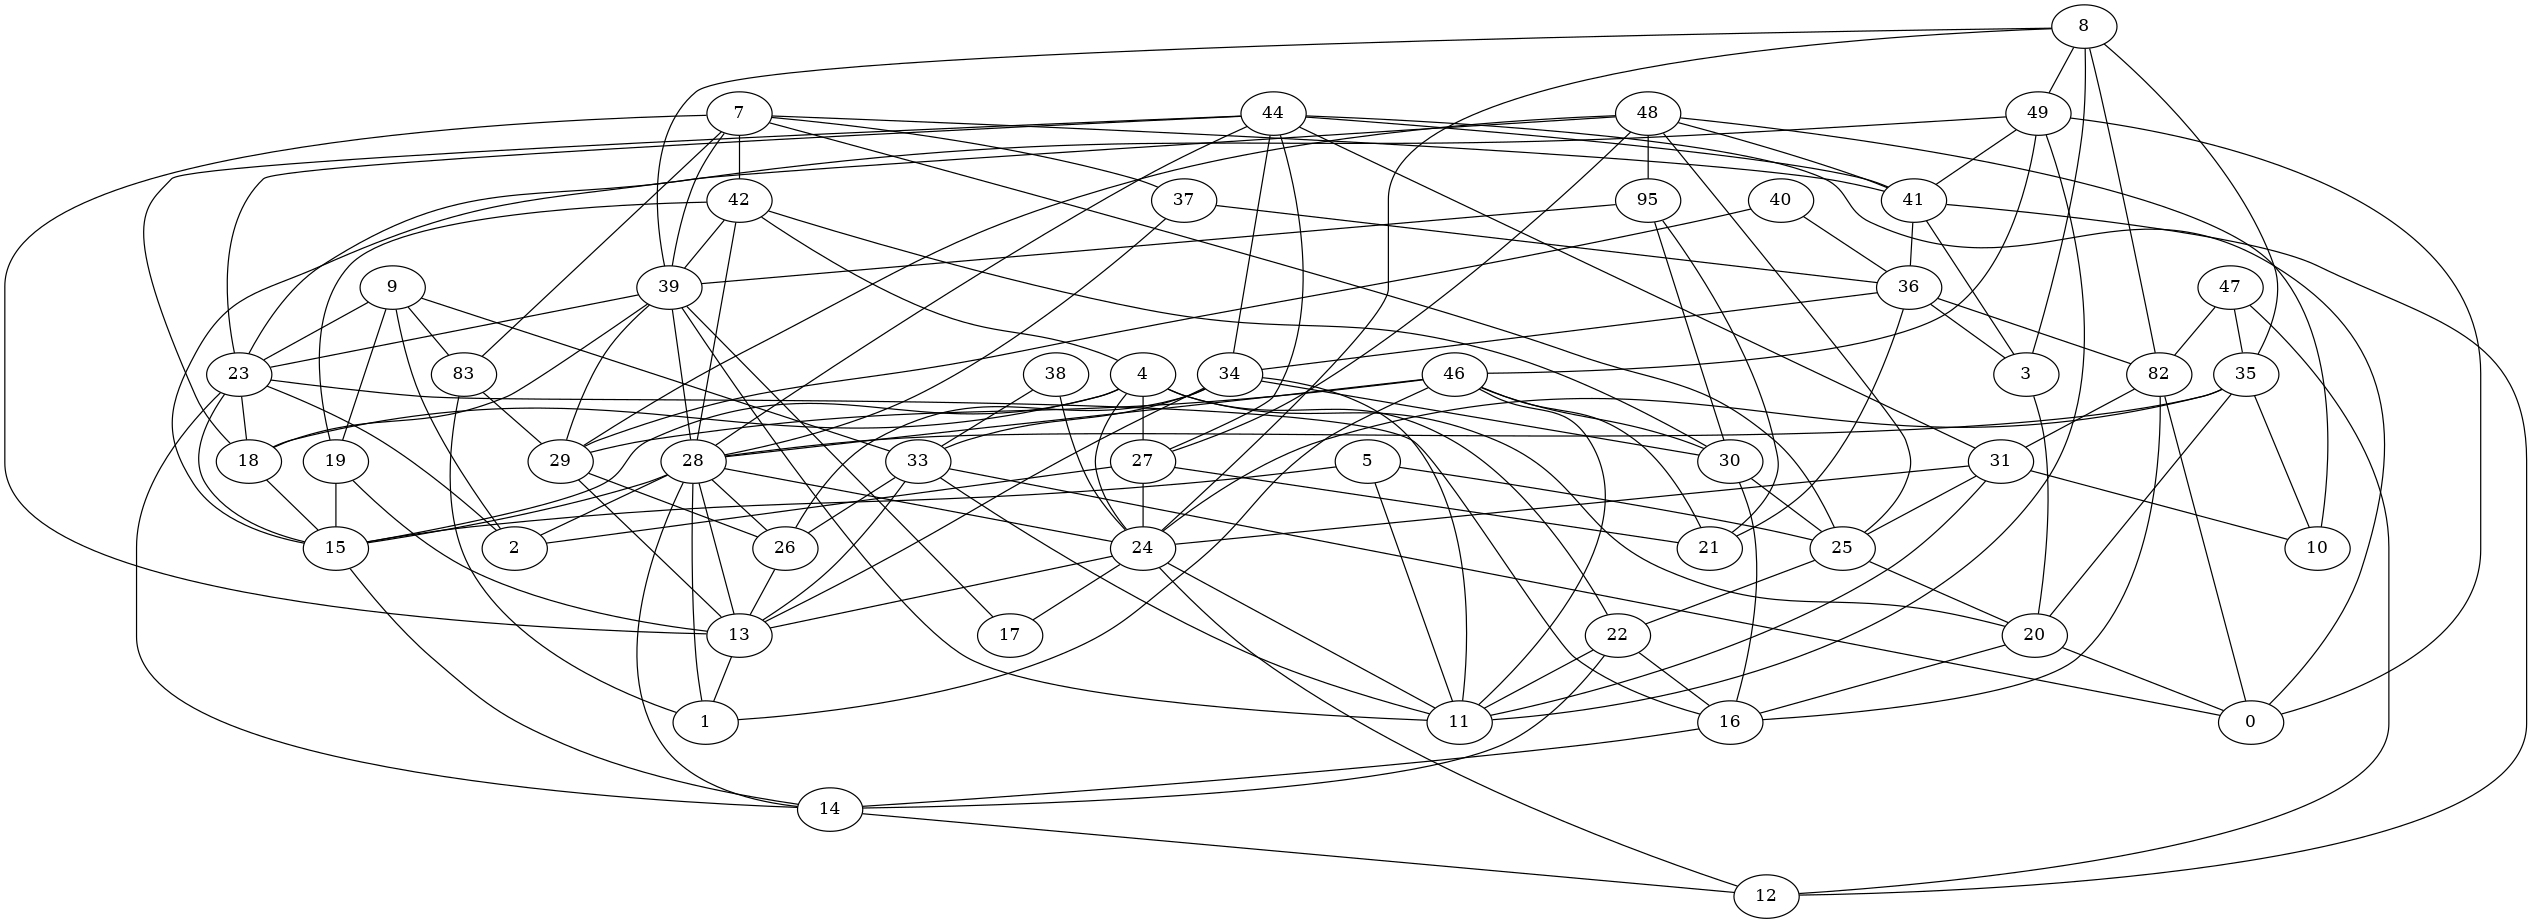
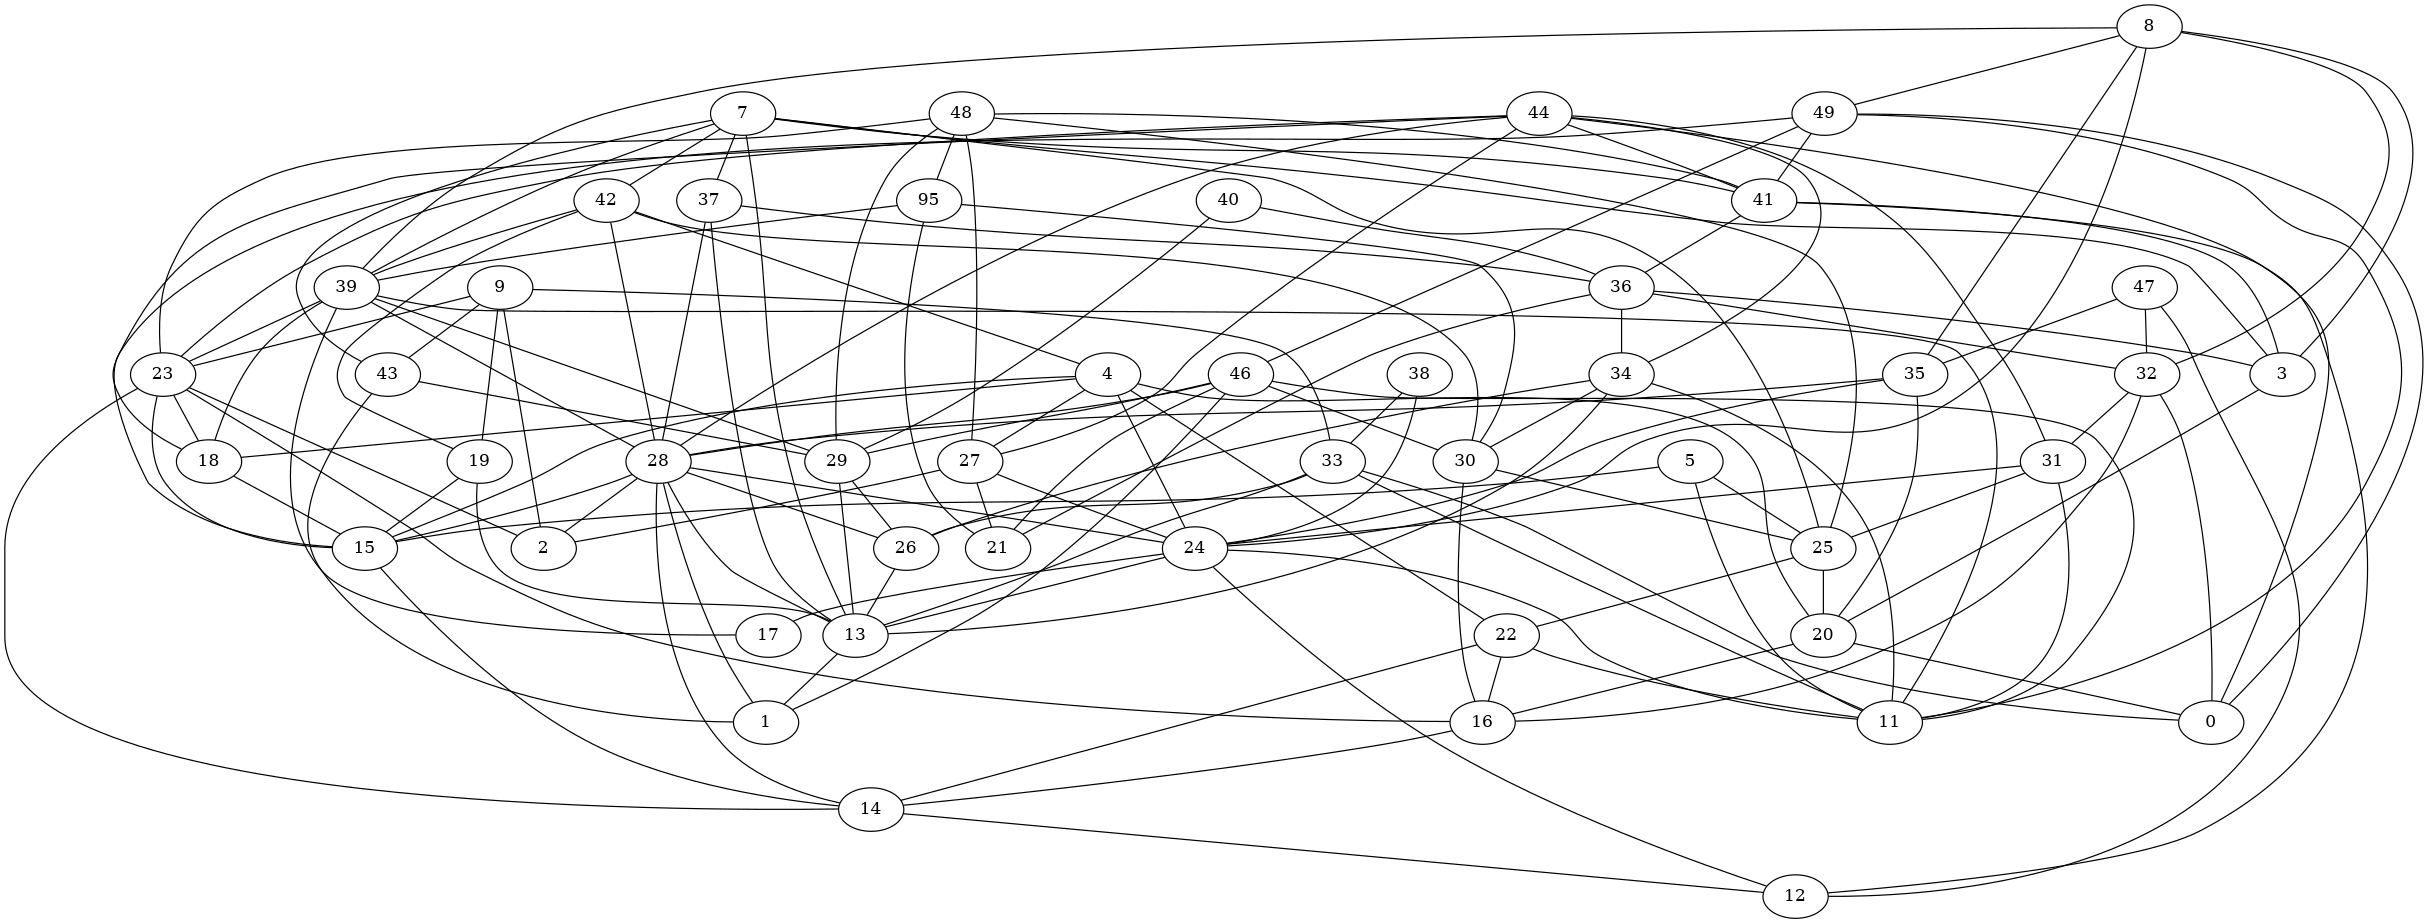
none -> (1542, 200)
(464, 375) -> (388, 375)
(2159, 375) -> (2147, 375)
(1075, 419) -> none
none -> (742, 457)
(2318, 549) -> none
